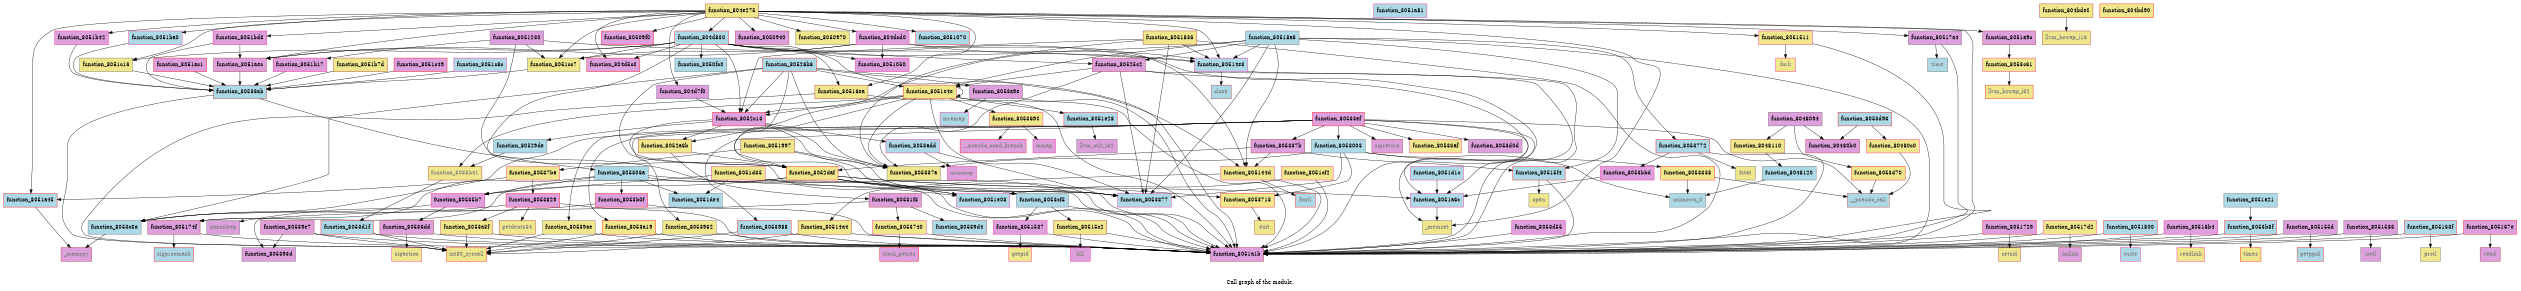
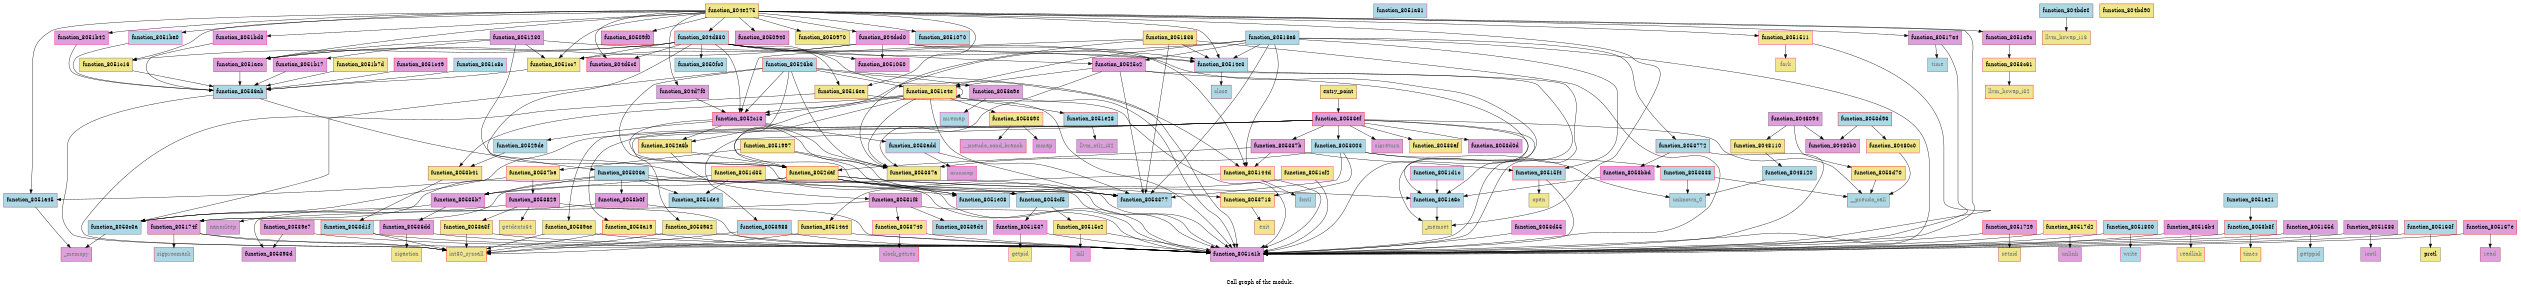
(2066, 11) -> (2066, 11)
(240, 50) -> (380, 46)
(180, 65) -> none
none -> (1338, 92)
(455, 173) -> (455, 173)
(1688, 173) -> (1688, 173)
(1746, 173) -> none
(1141, 217) -> (1076, 213)
(378, 242) -> (321, 242)
(2430, 254) -> (2430, 254)
